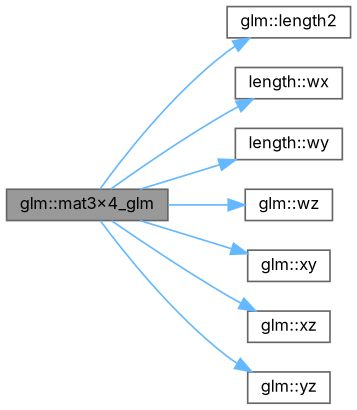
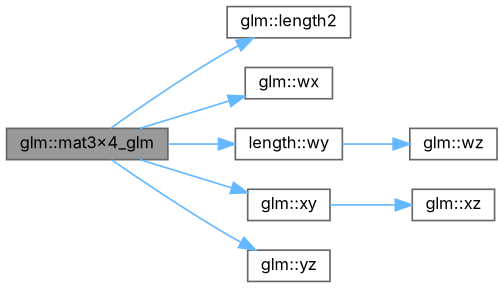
(289, 83) -> (289, 83)
(198, 205) -> (368, 144)
(175, 263) -> (363, 205)
